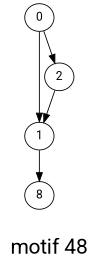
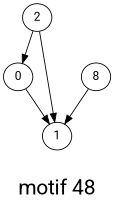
(48, 43) -> (29, 43)
(39, 161) -> (79, 103)
